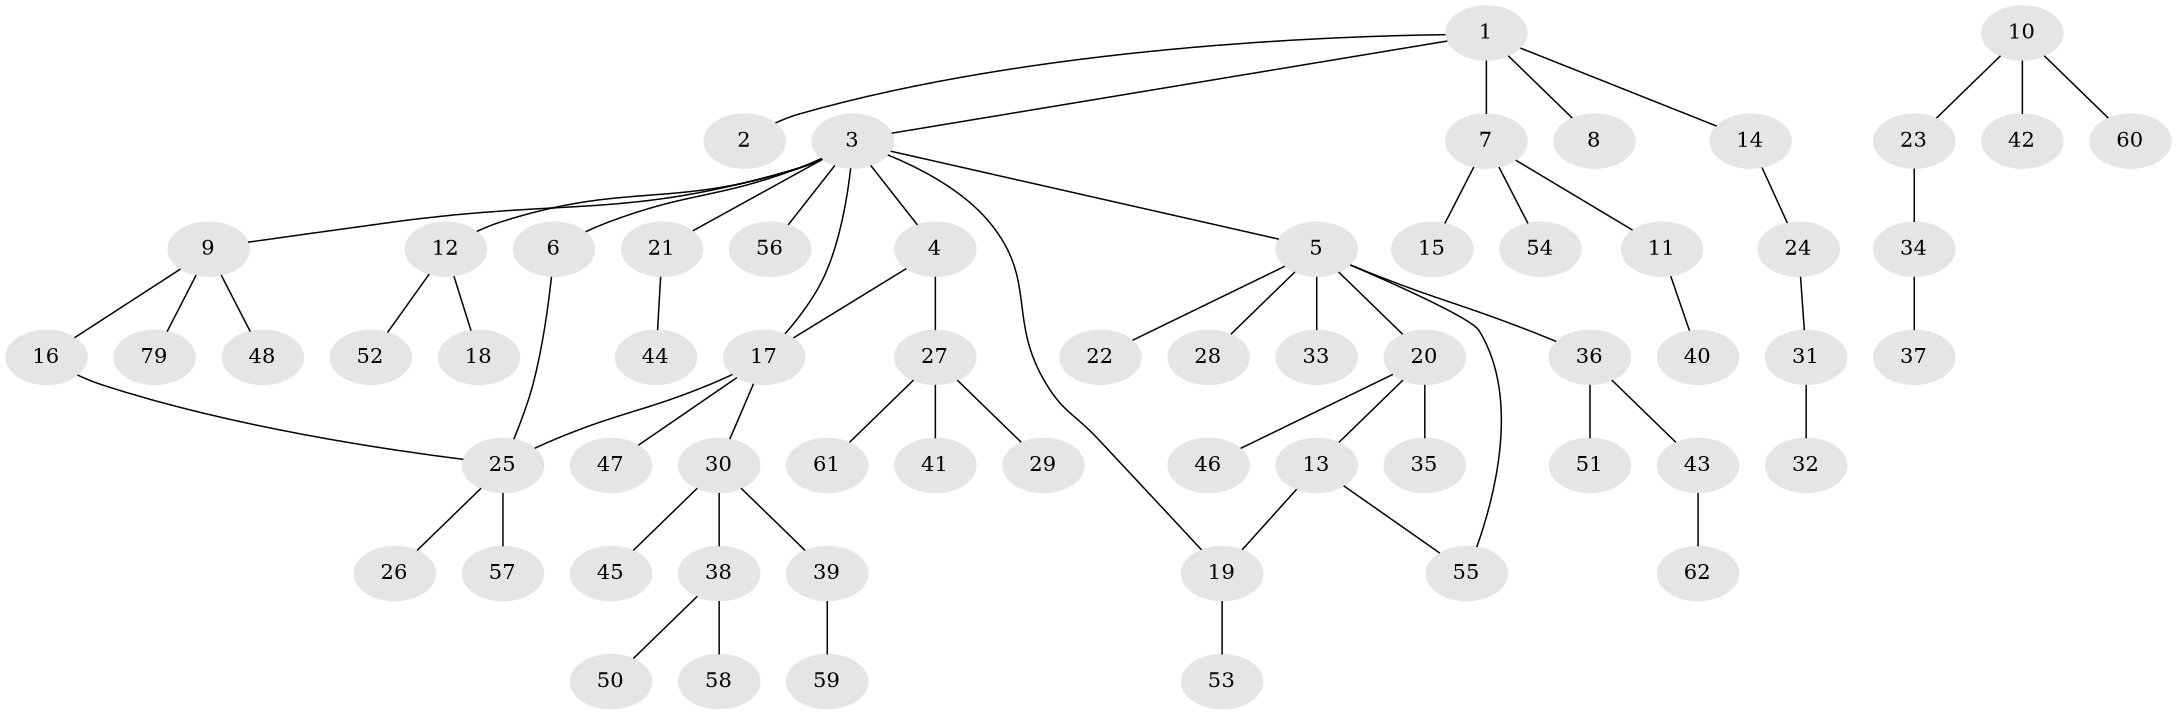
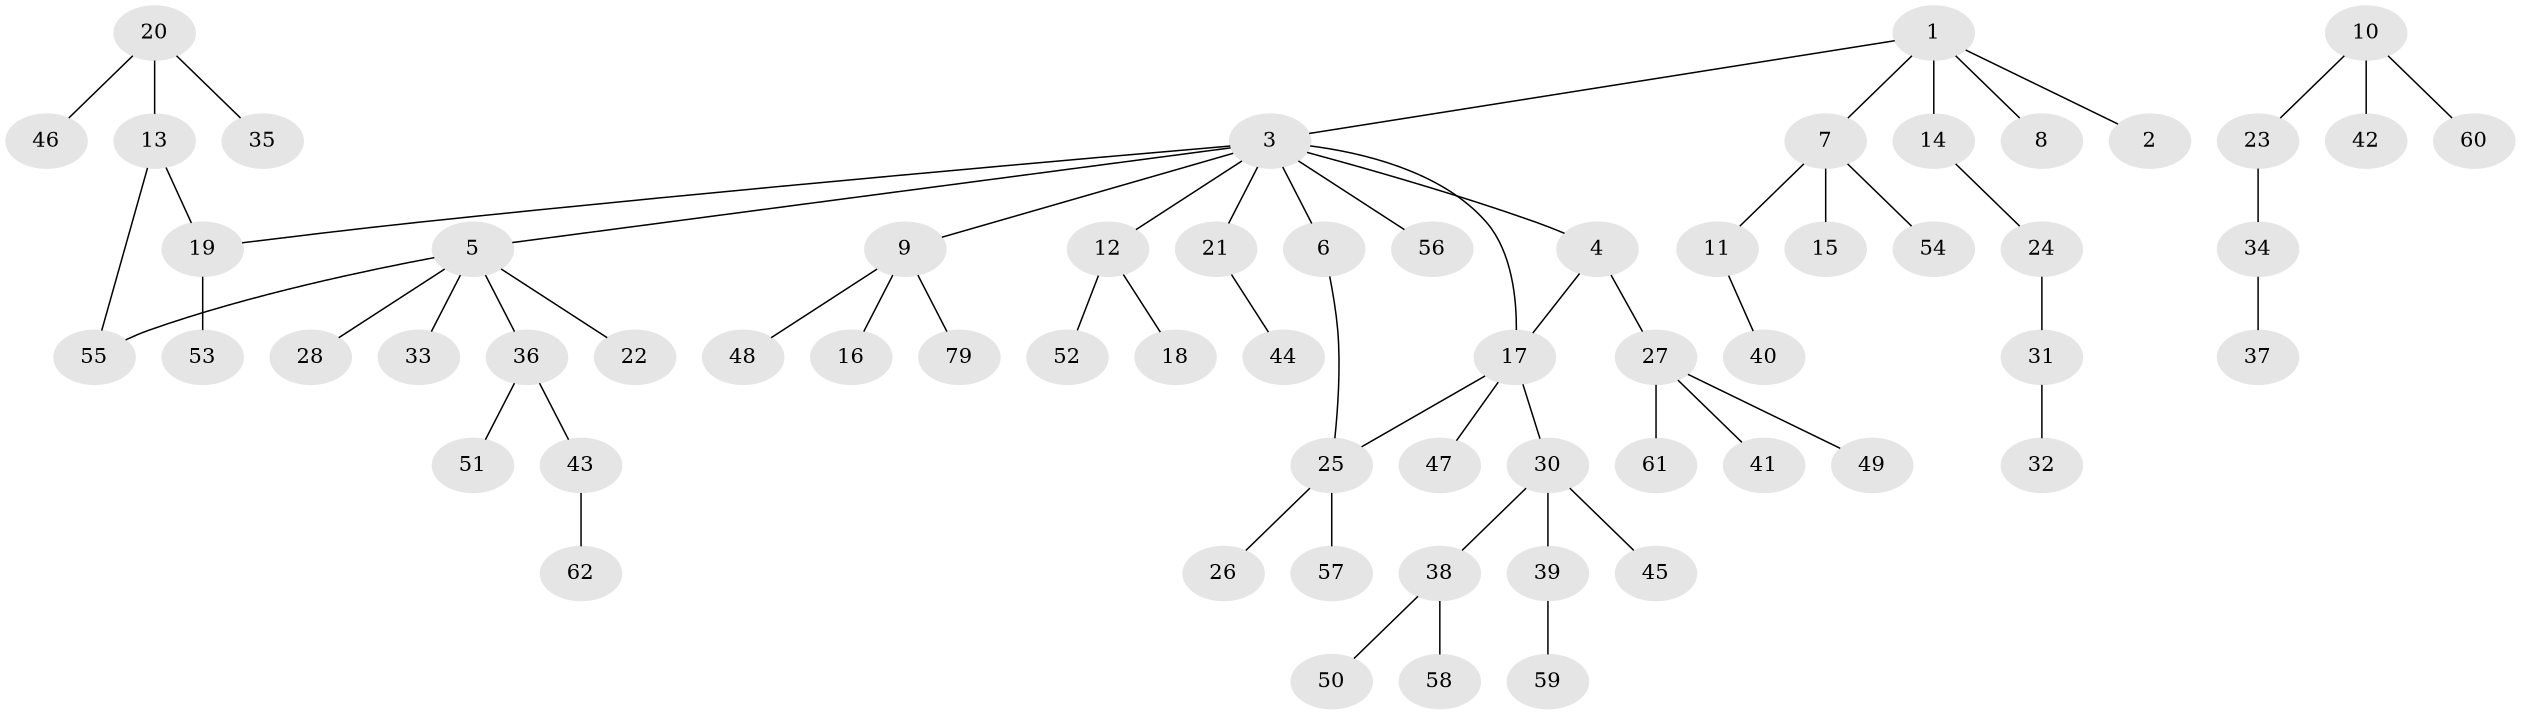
(1371, 303) -> none
(268, 427) -> none
(1043, 465) -> (1872, 465)
